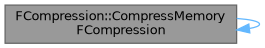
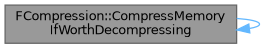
(121, 24) -> (121, 24)
